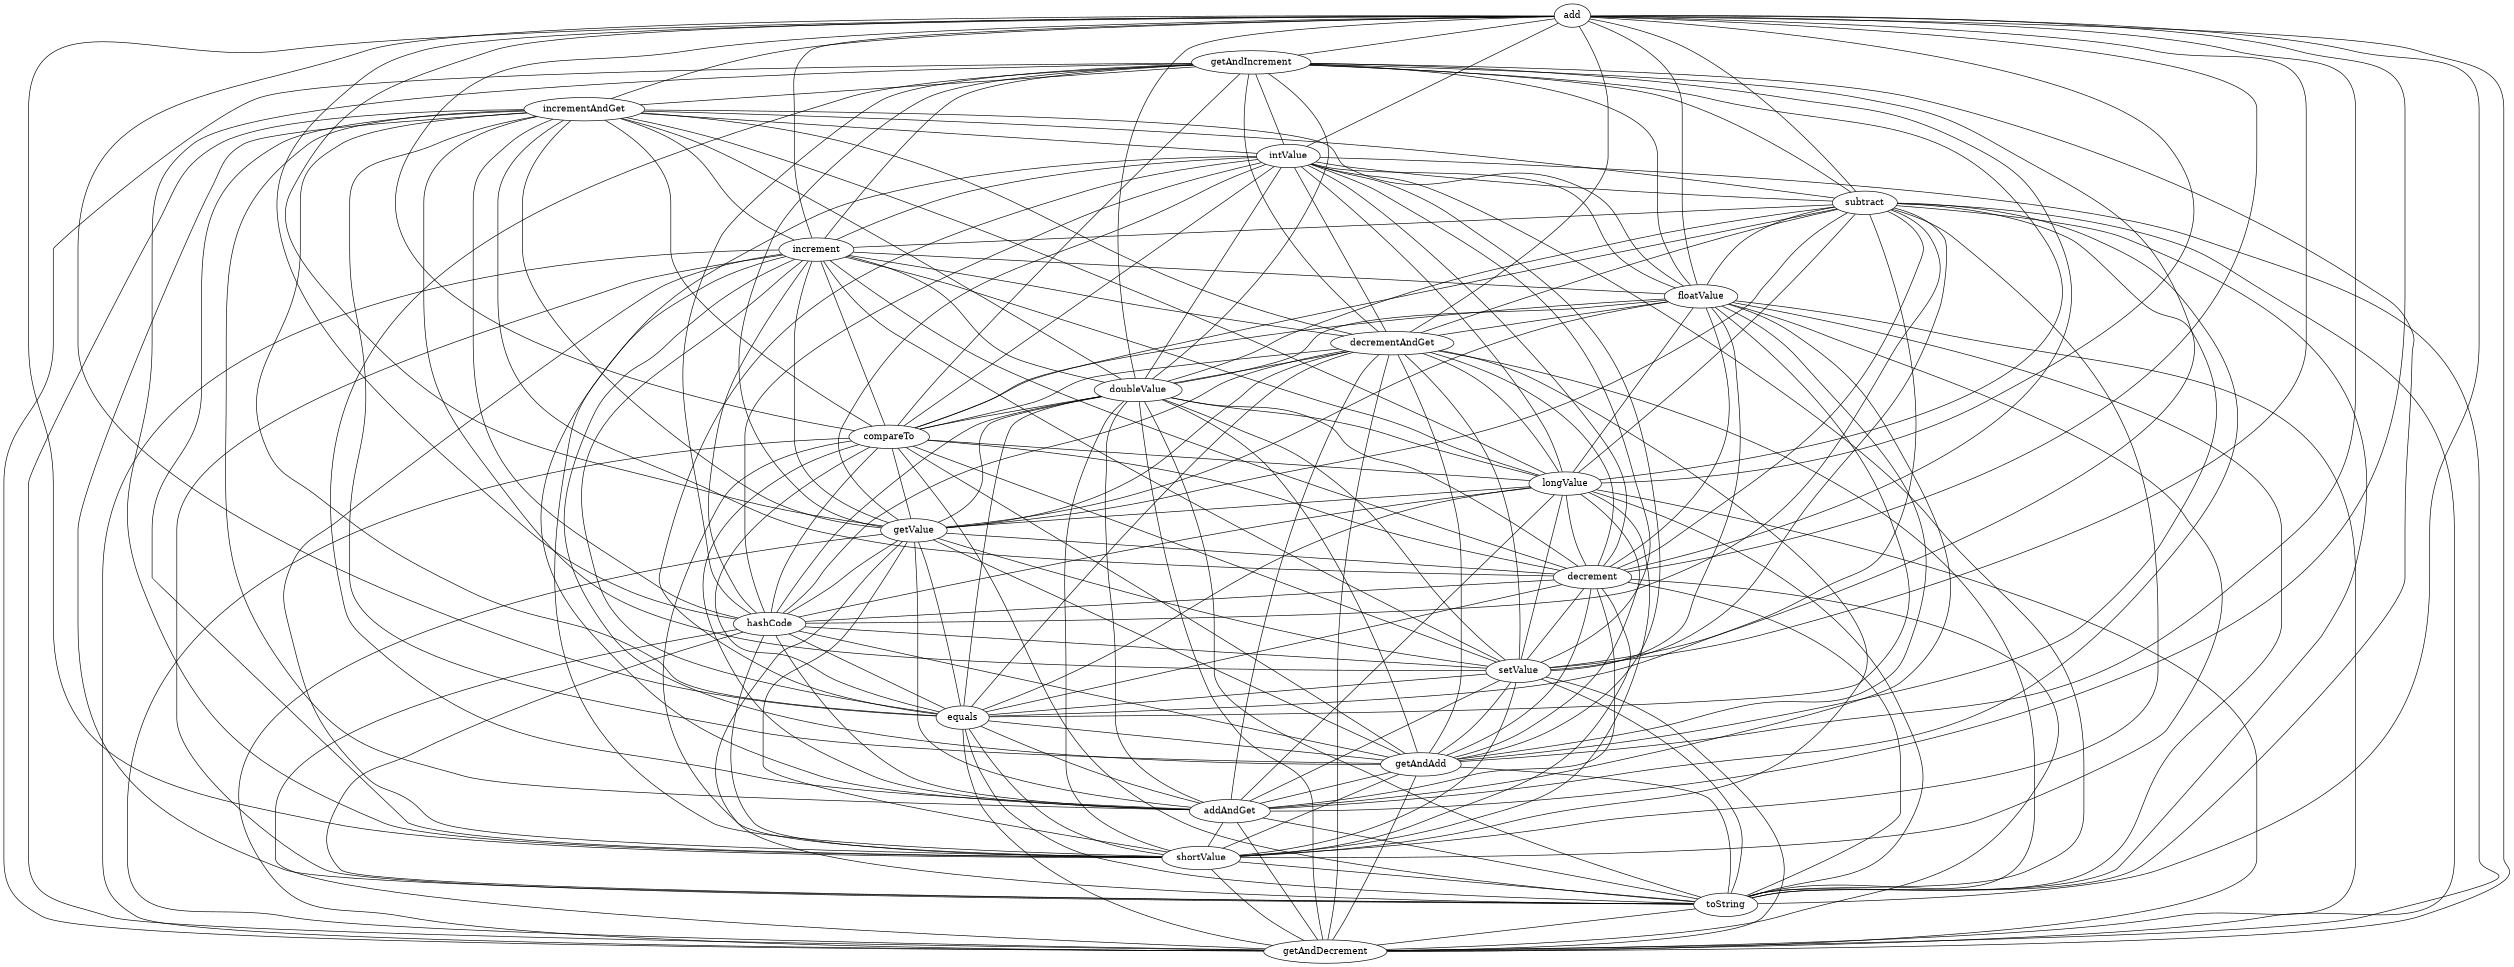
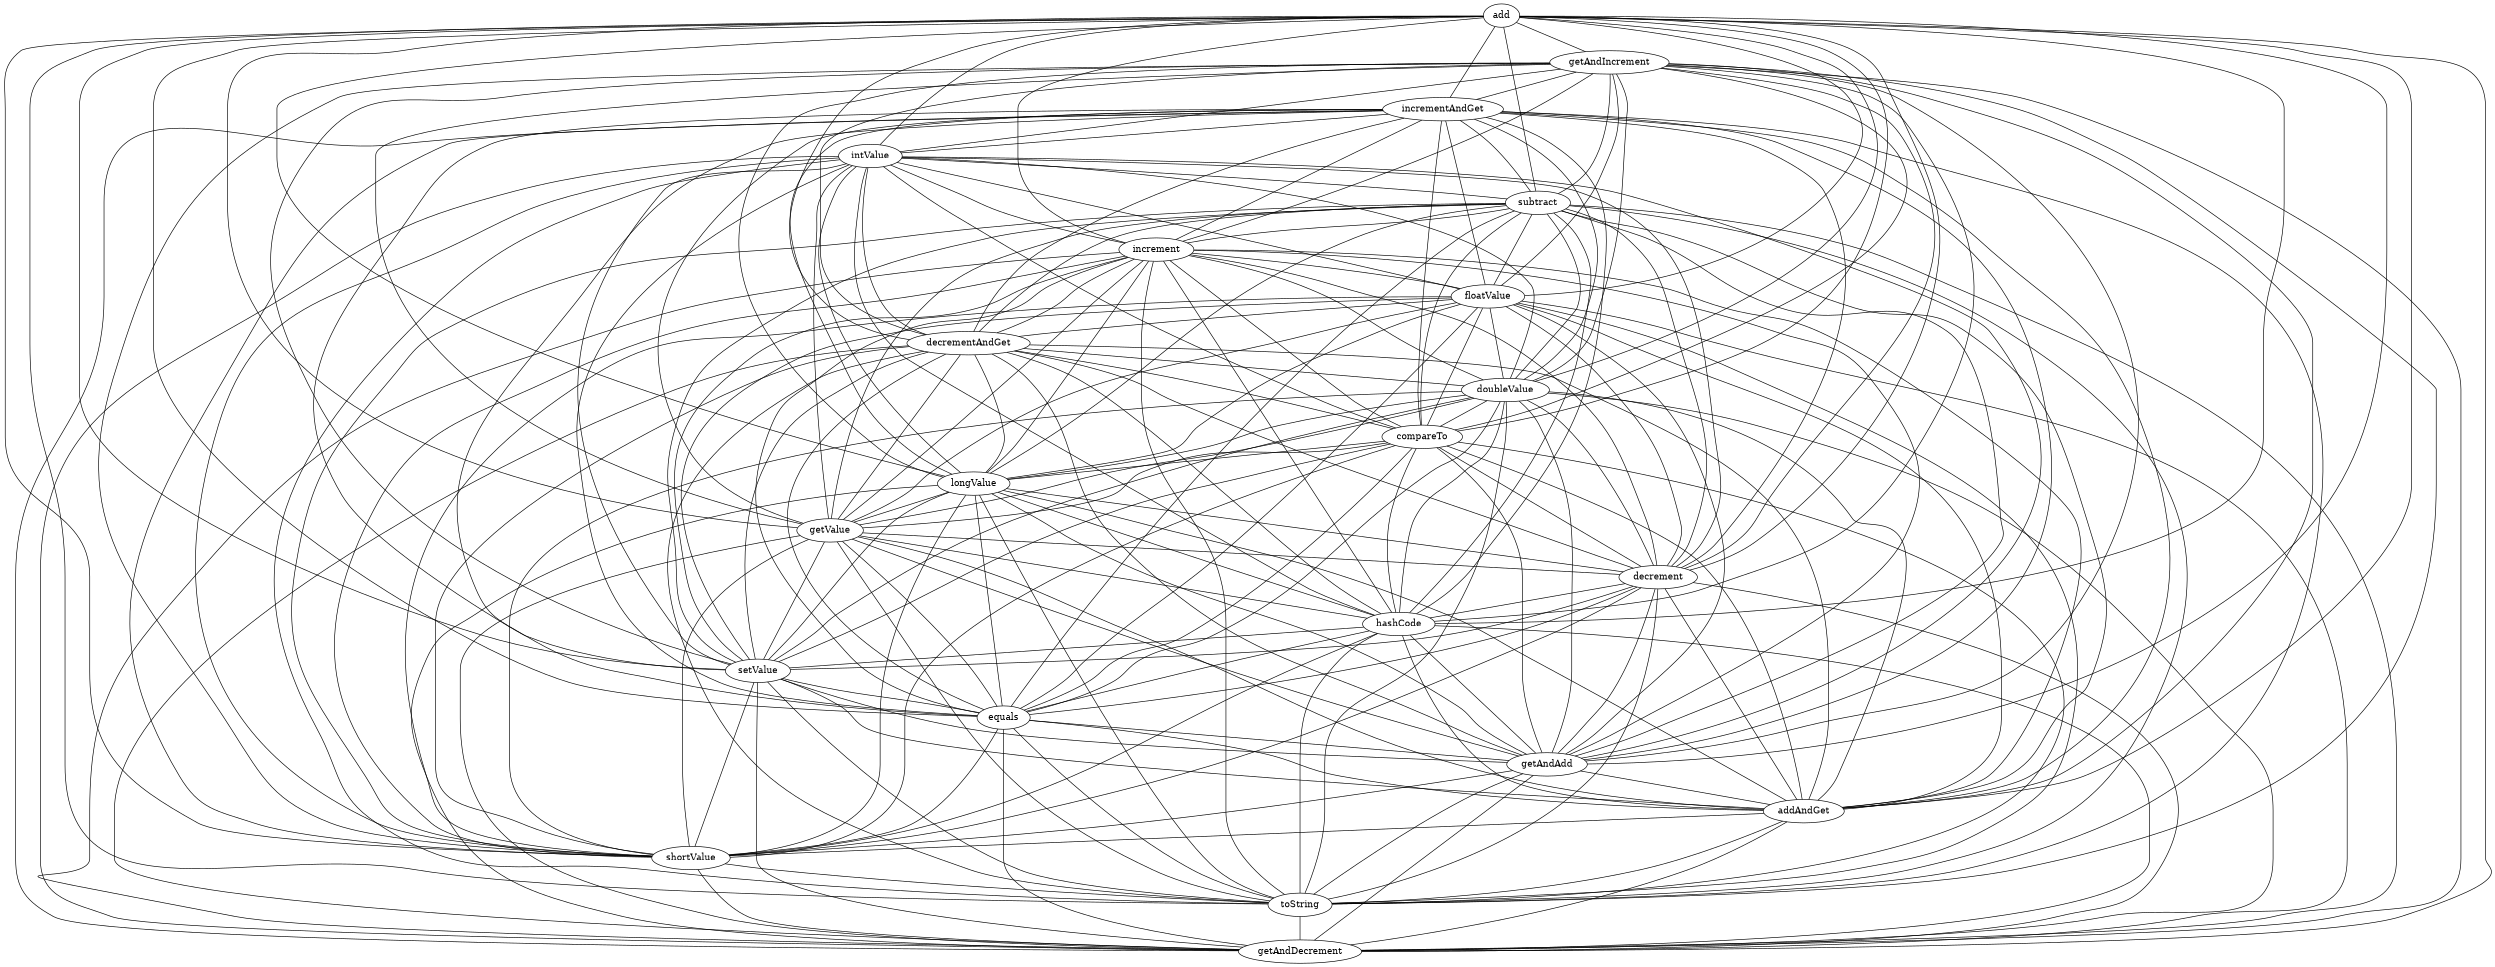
none -> (2135, 457)
(214, 912) -> none
